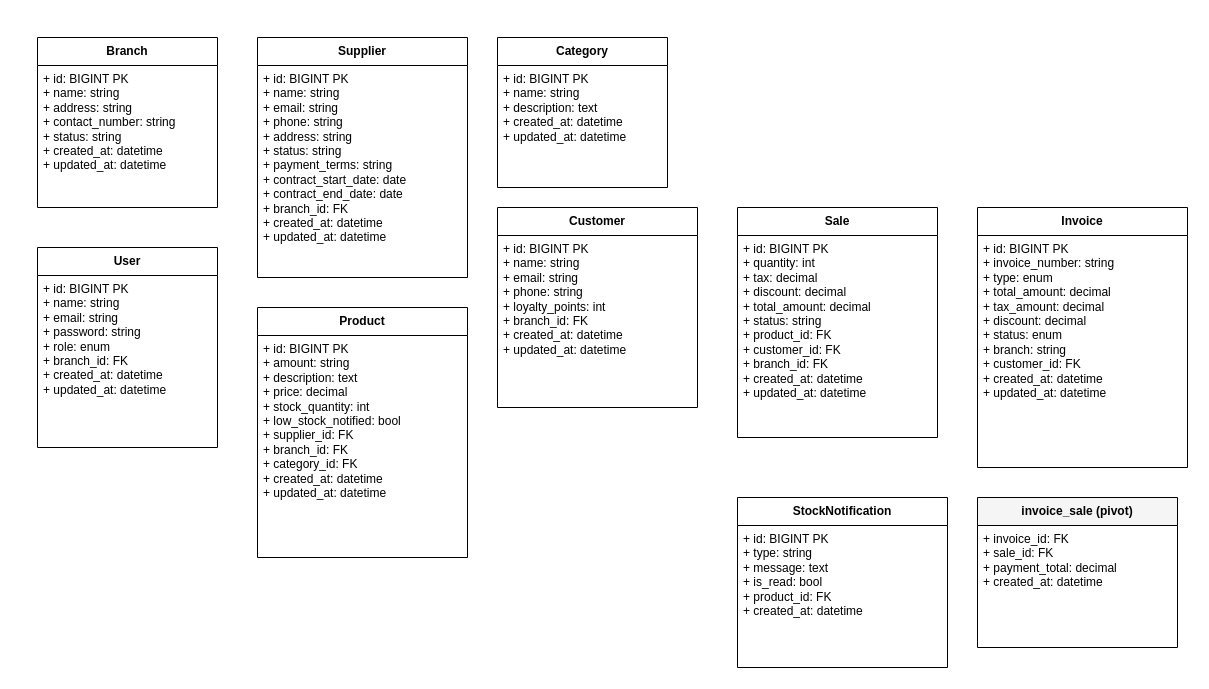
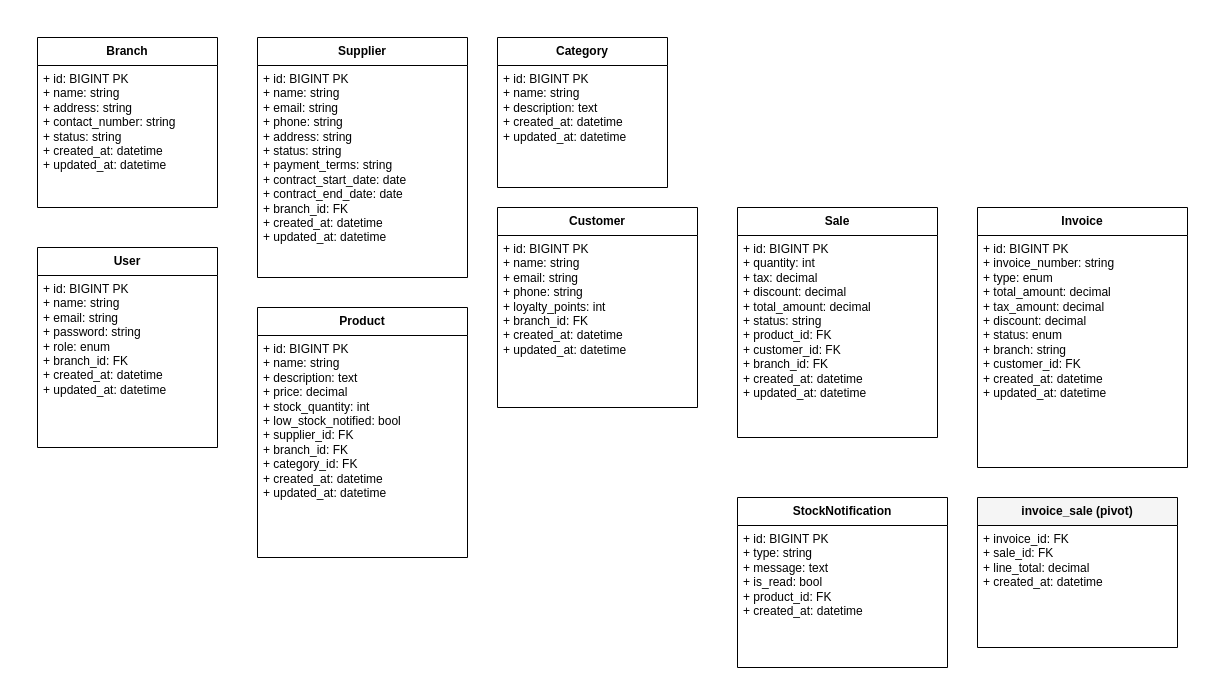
(340, 422) -> (340, 422)
(1055, 561) -> (1051, 561)
